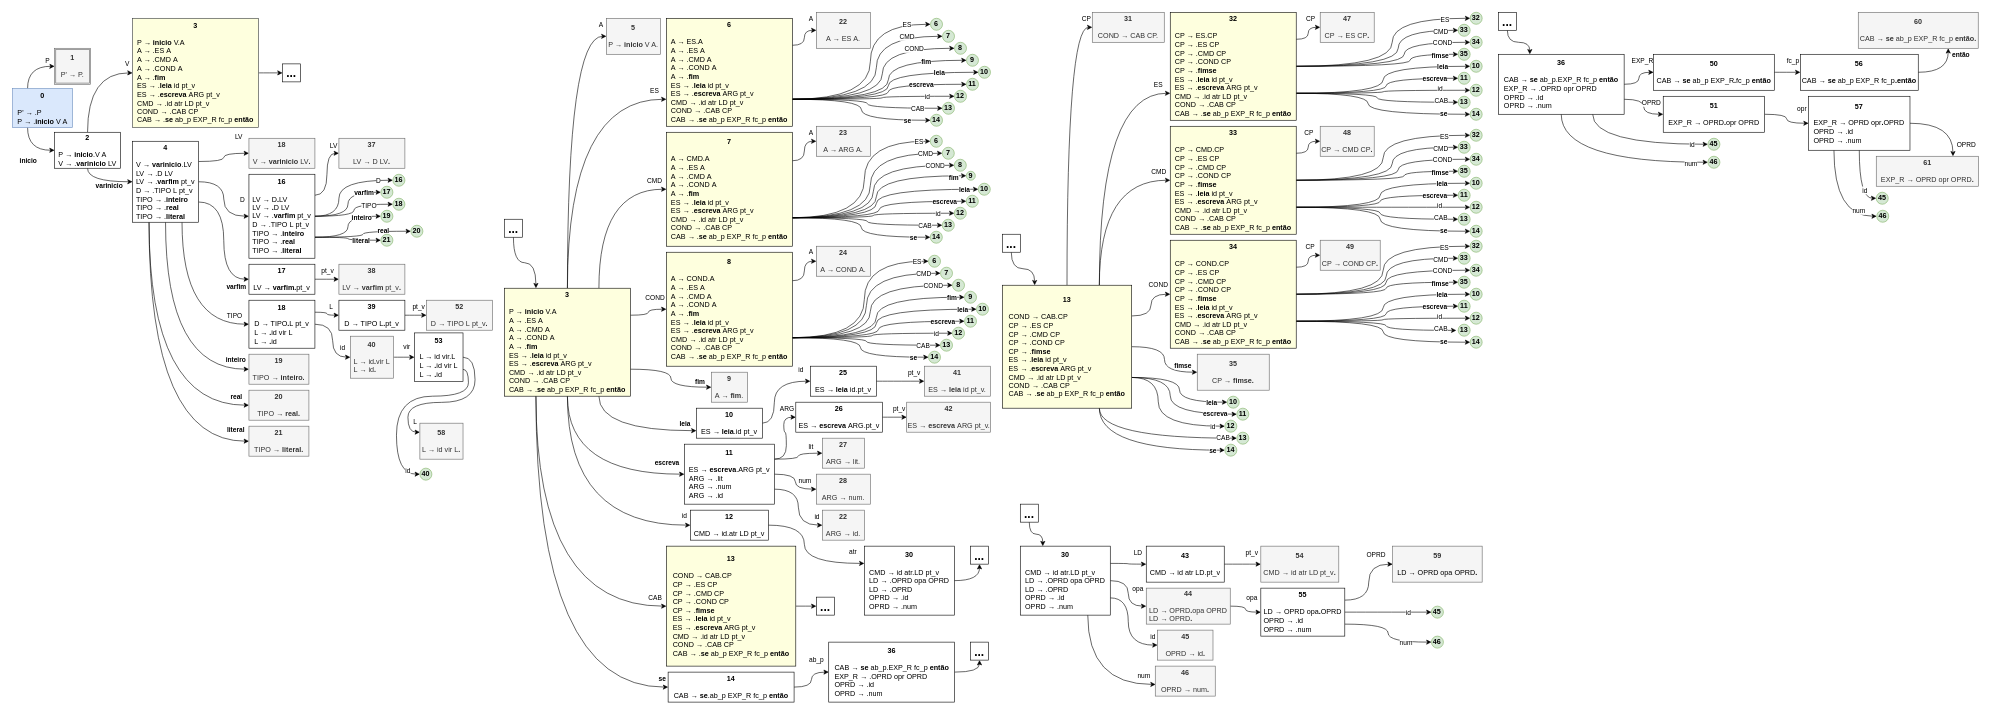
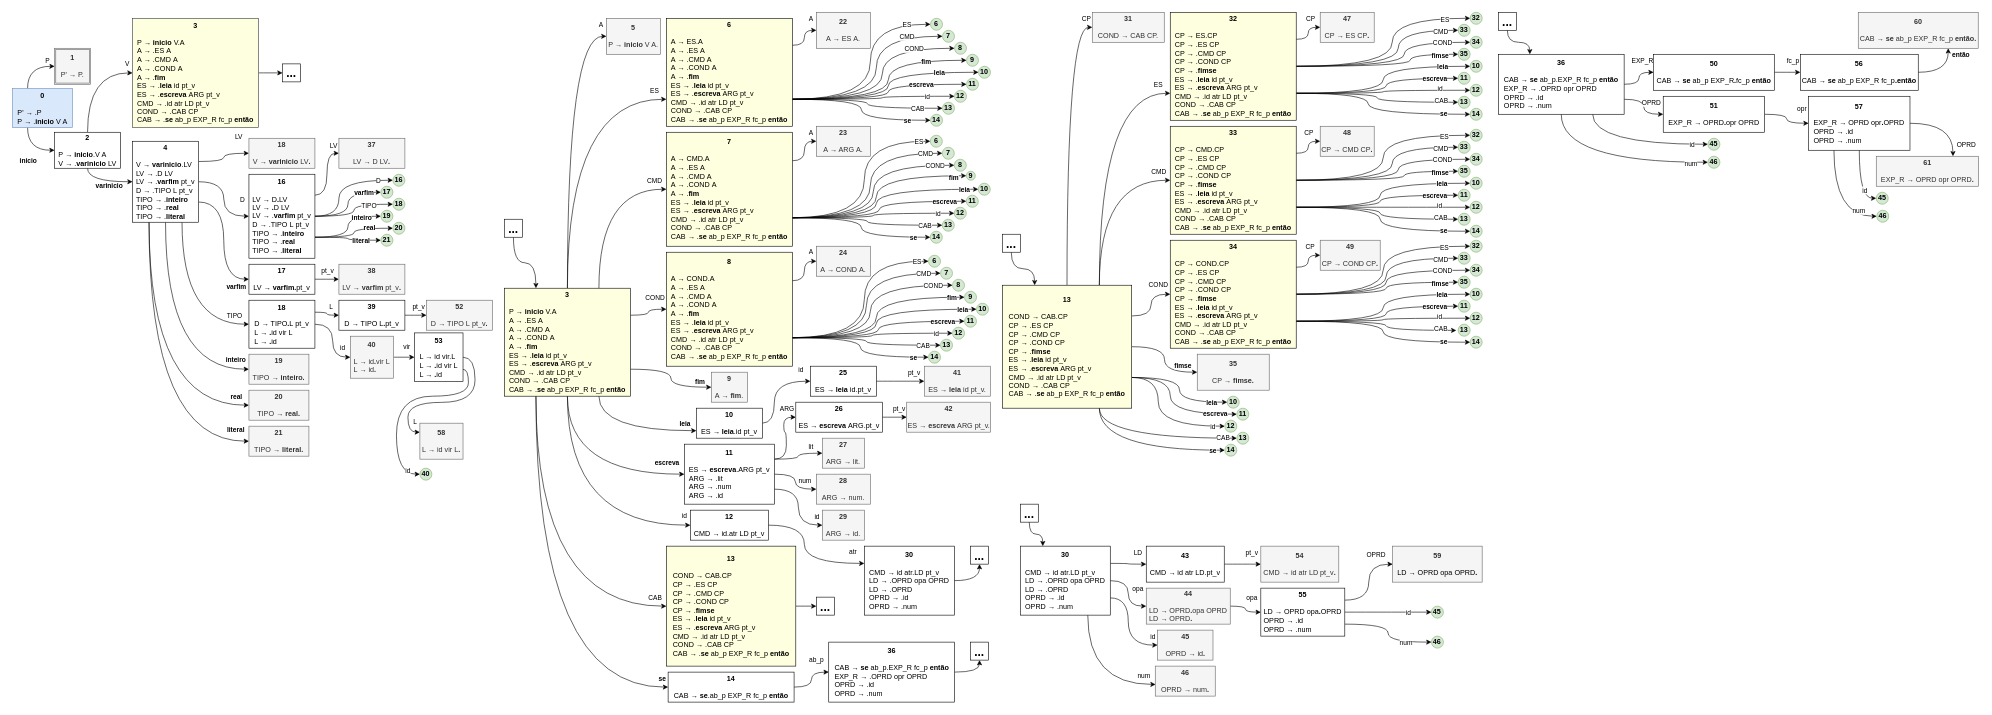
(417, 231) -> (399, 228)
(843, 525) -> (843, 525)
